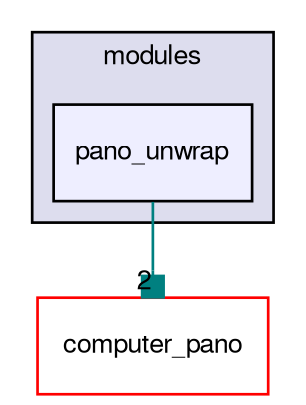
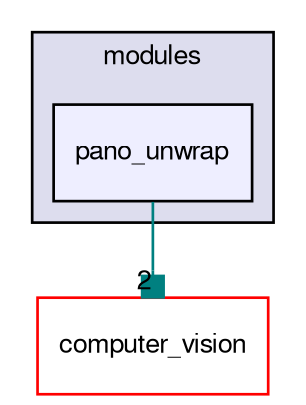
(153, 346) -> (153, 346)
